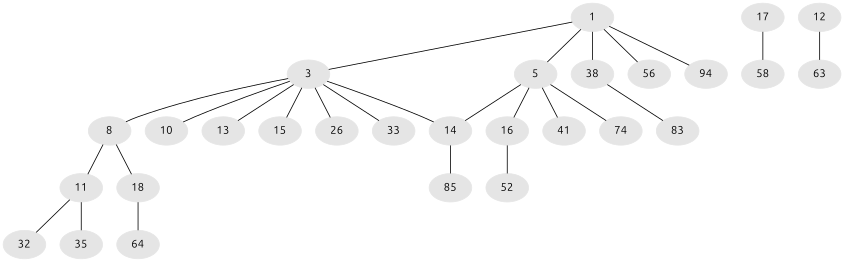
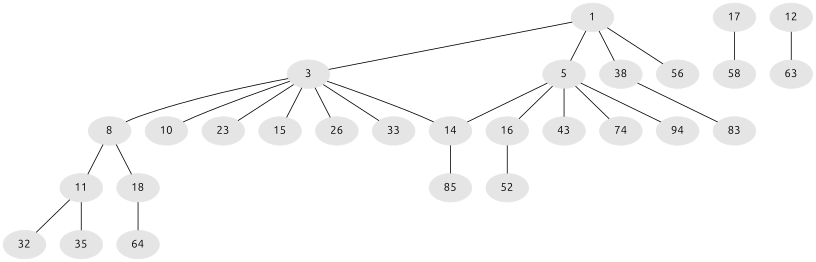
(649, 46) -> (621, 103)
(223, 131) -> (223, 131)
(564, 131) -> (564, 131)
